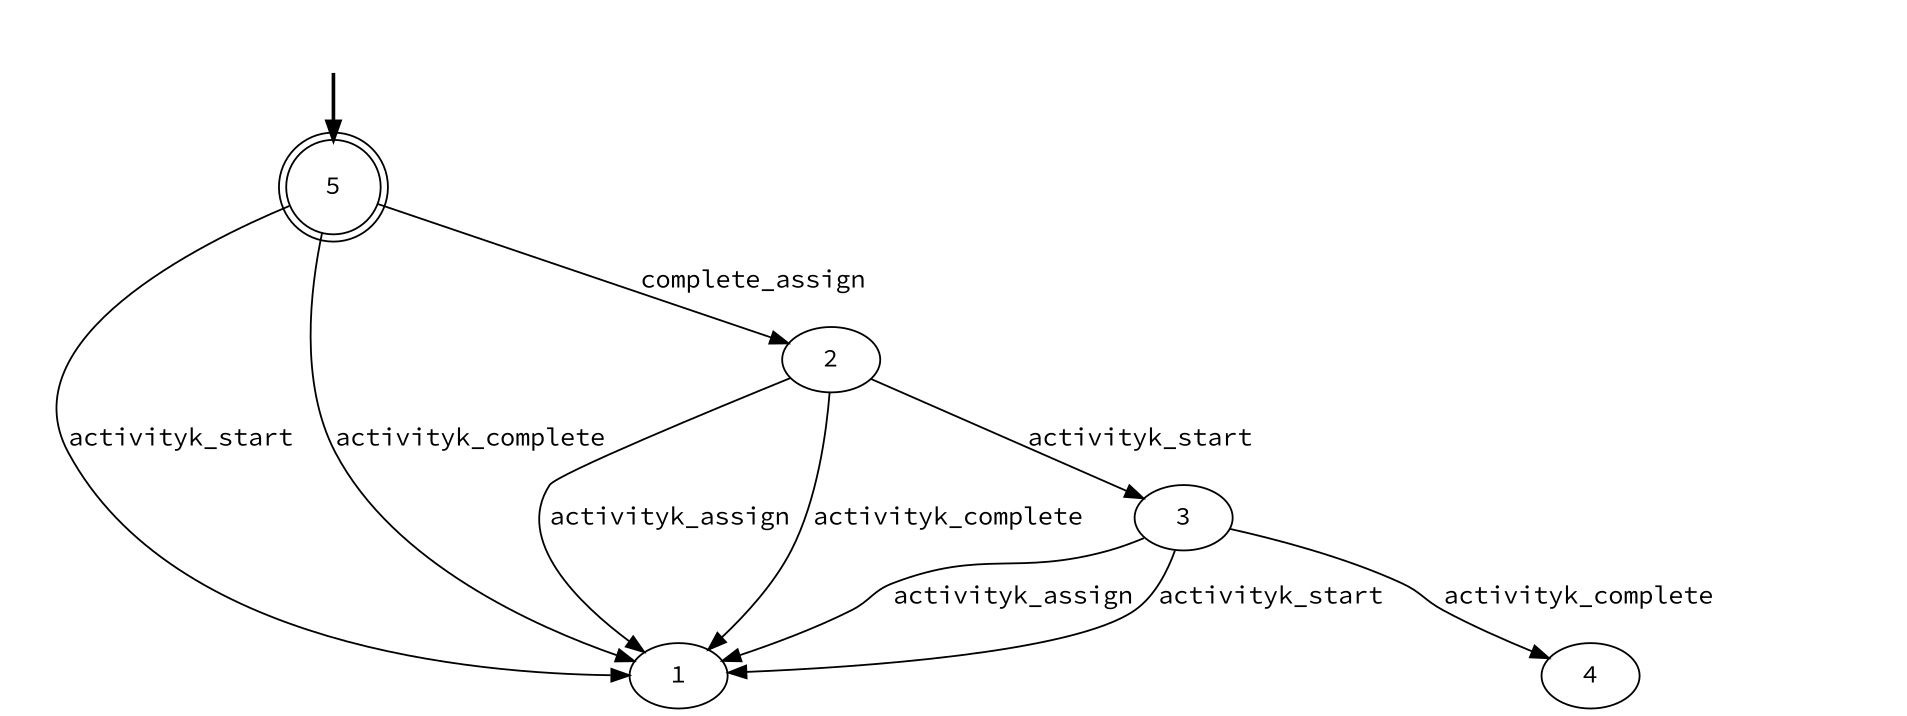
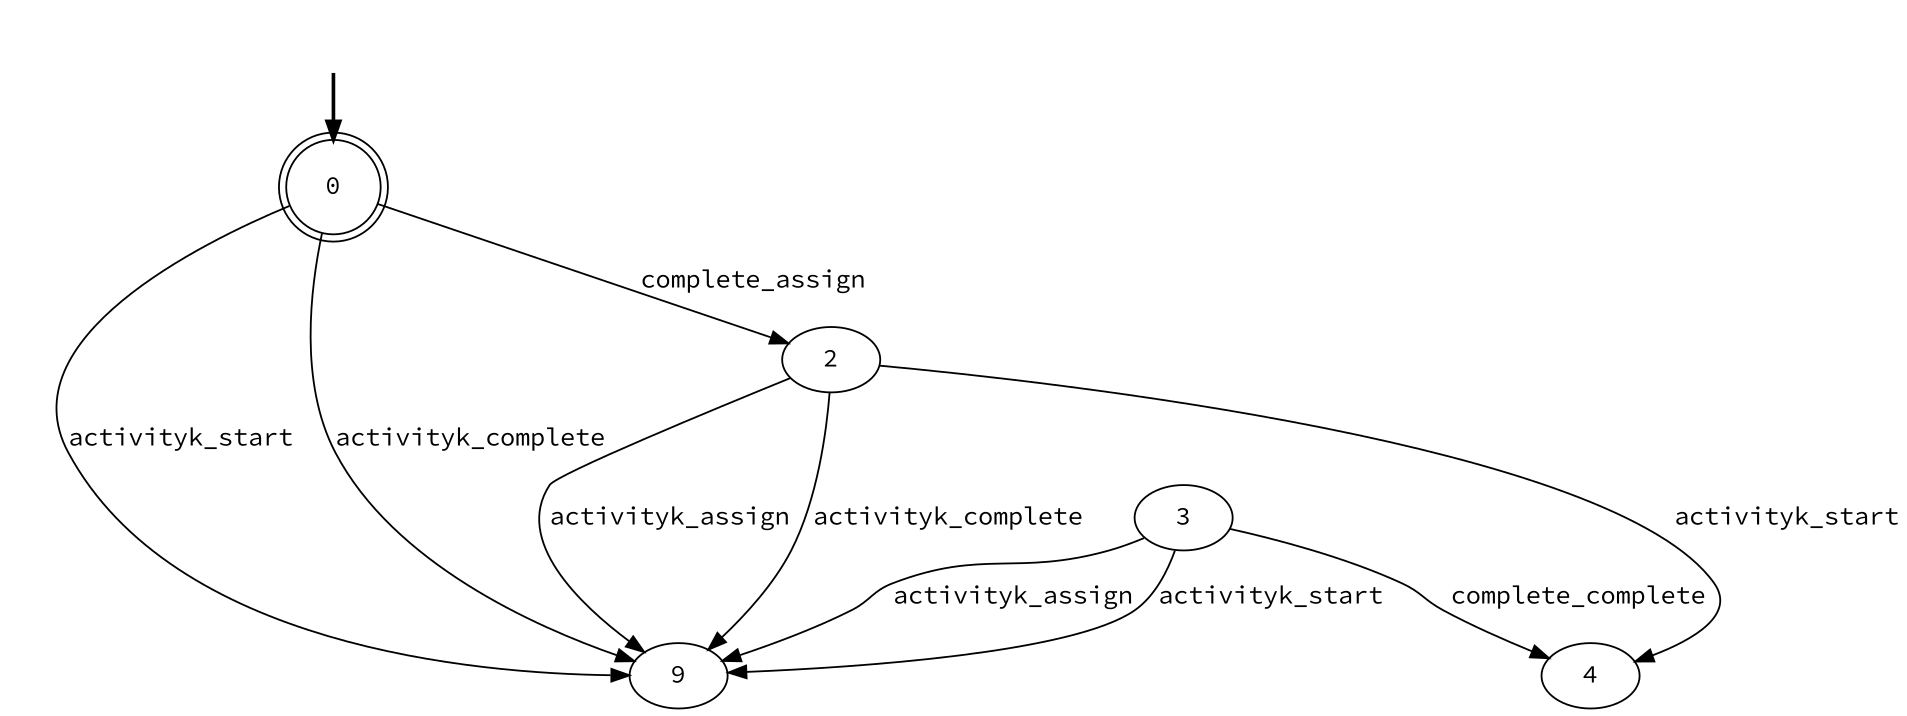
(333, 187) -> (333, 187)
(999, 435) -> (1366, 438)
(1579, 597) -> (1579, 597)
(679, 676) -> (679, 676)
